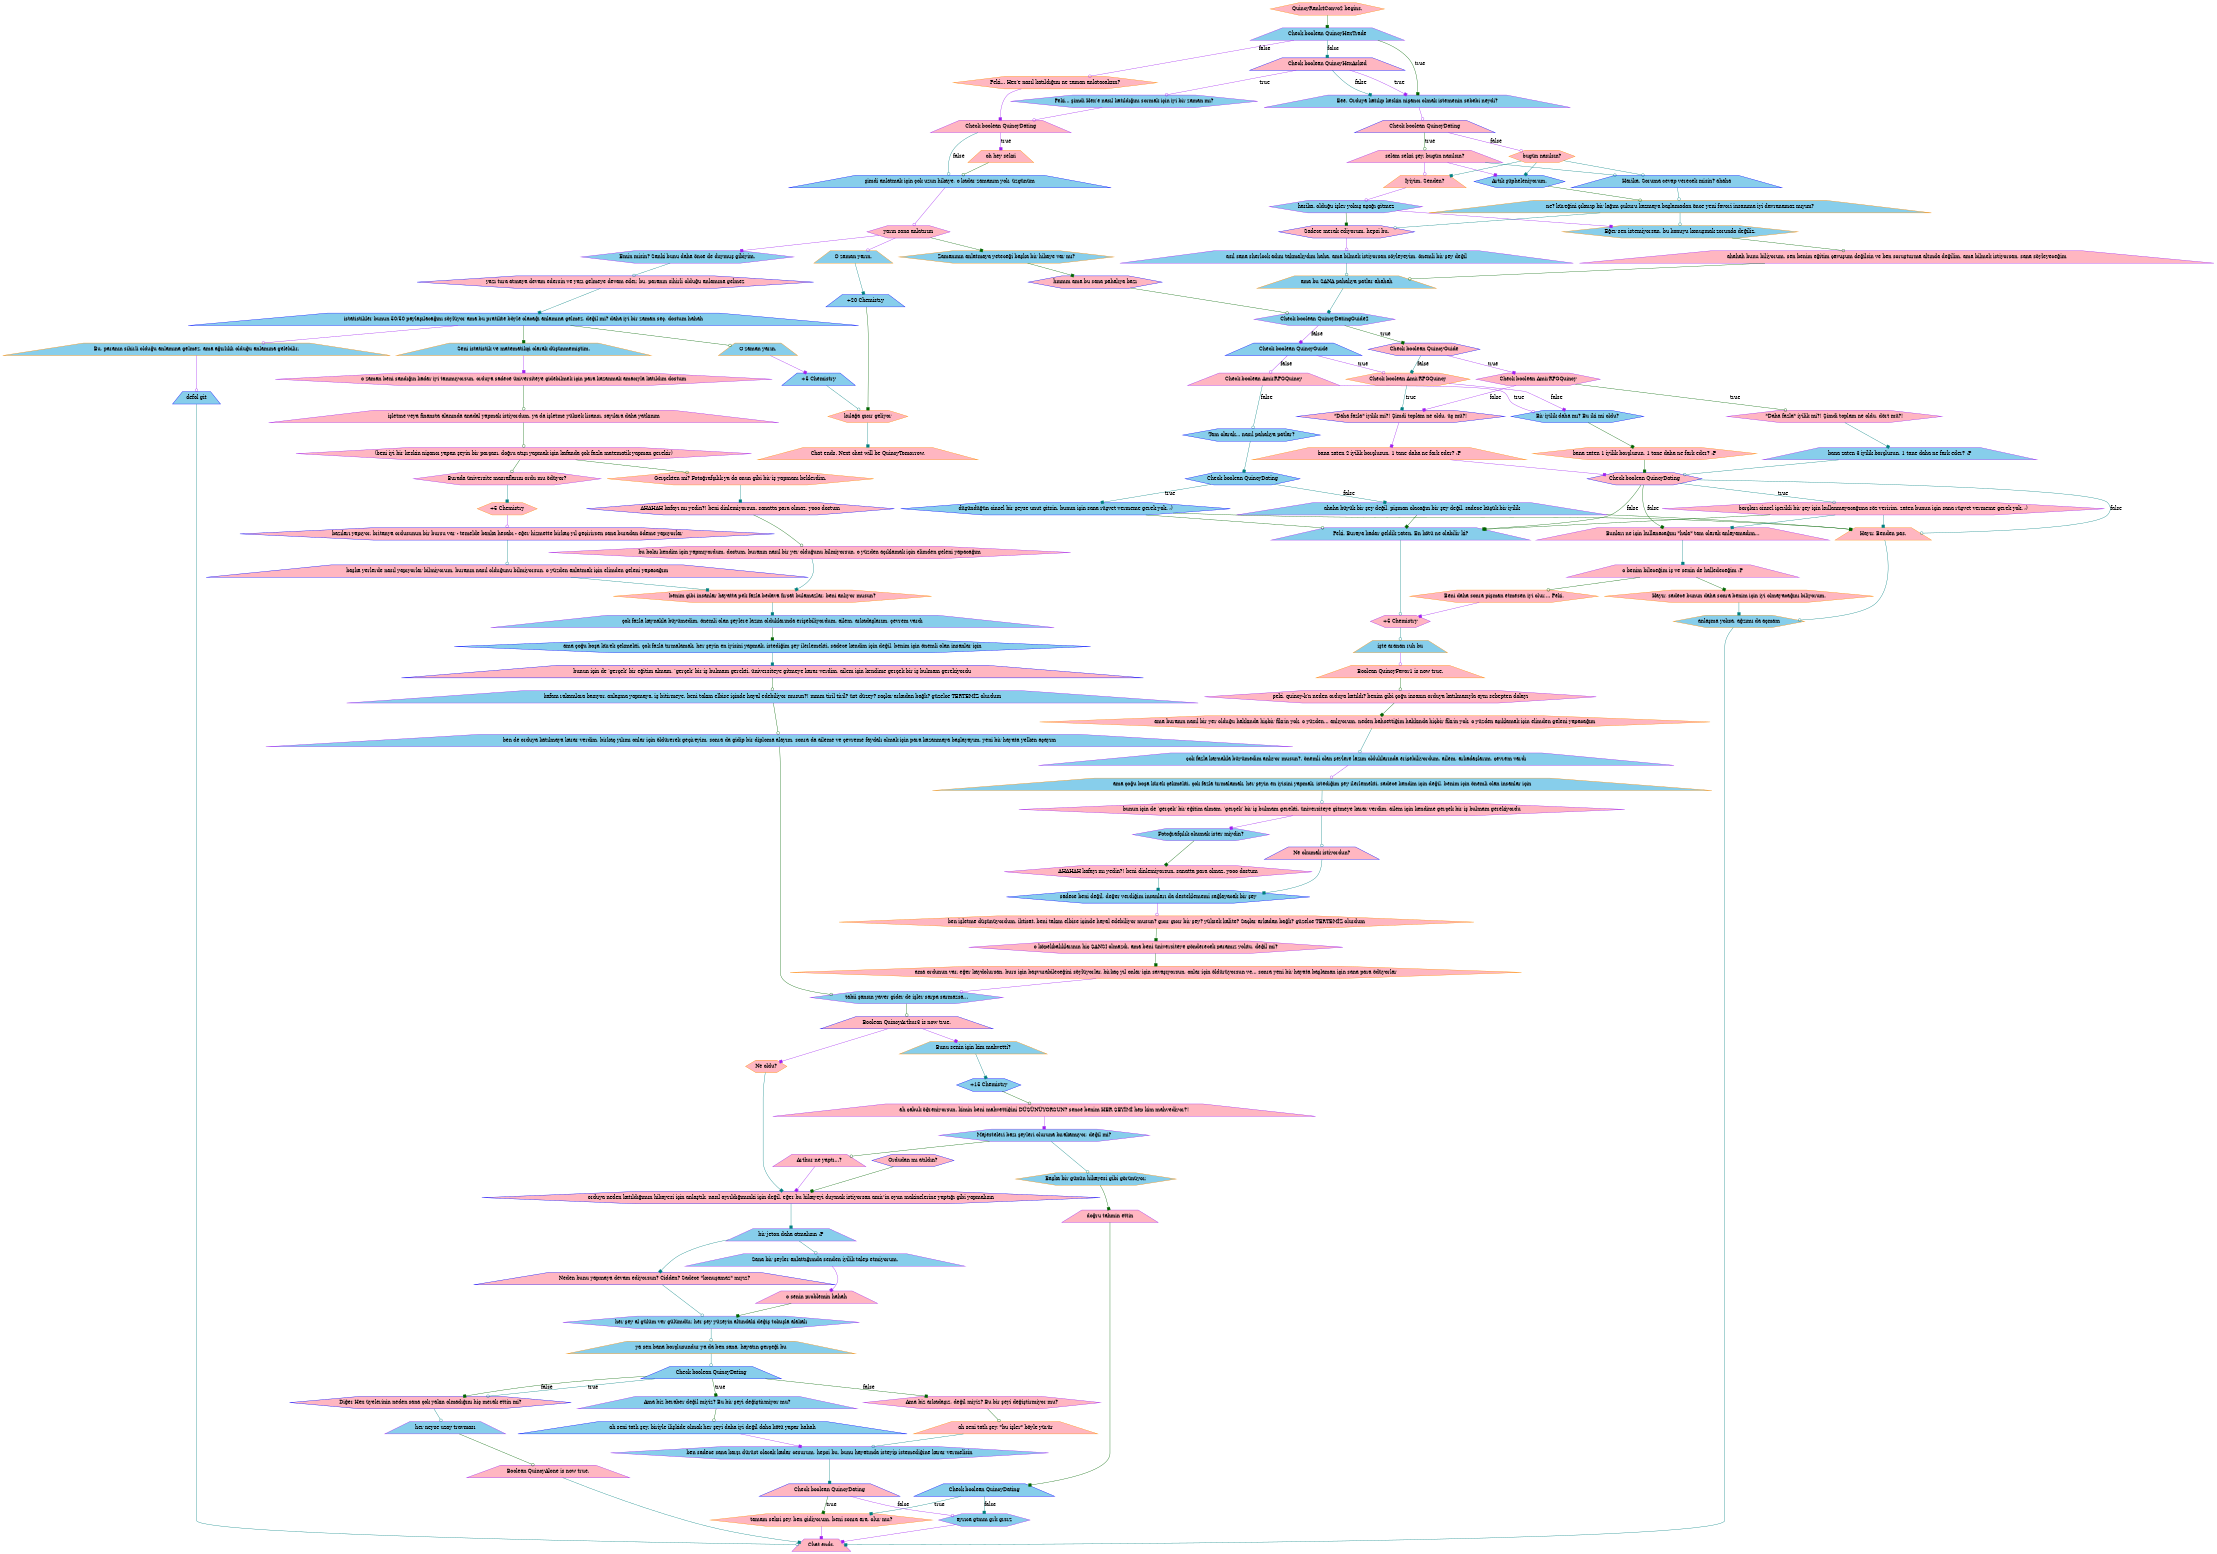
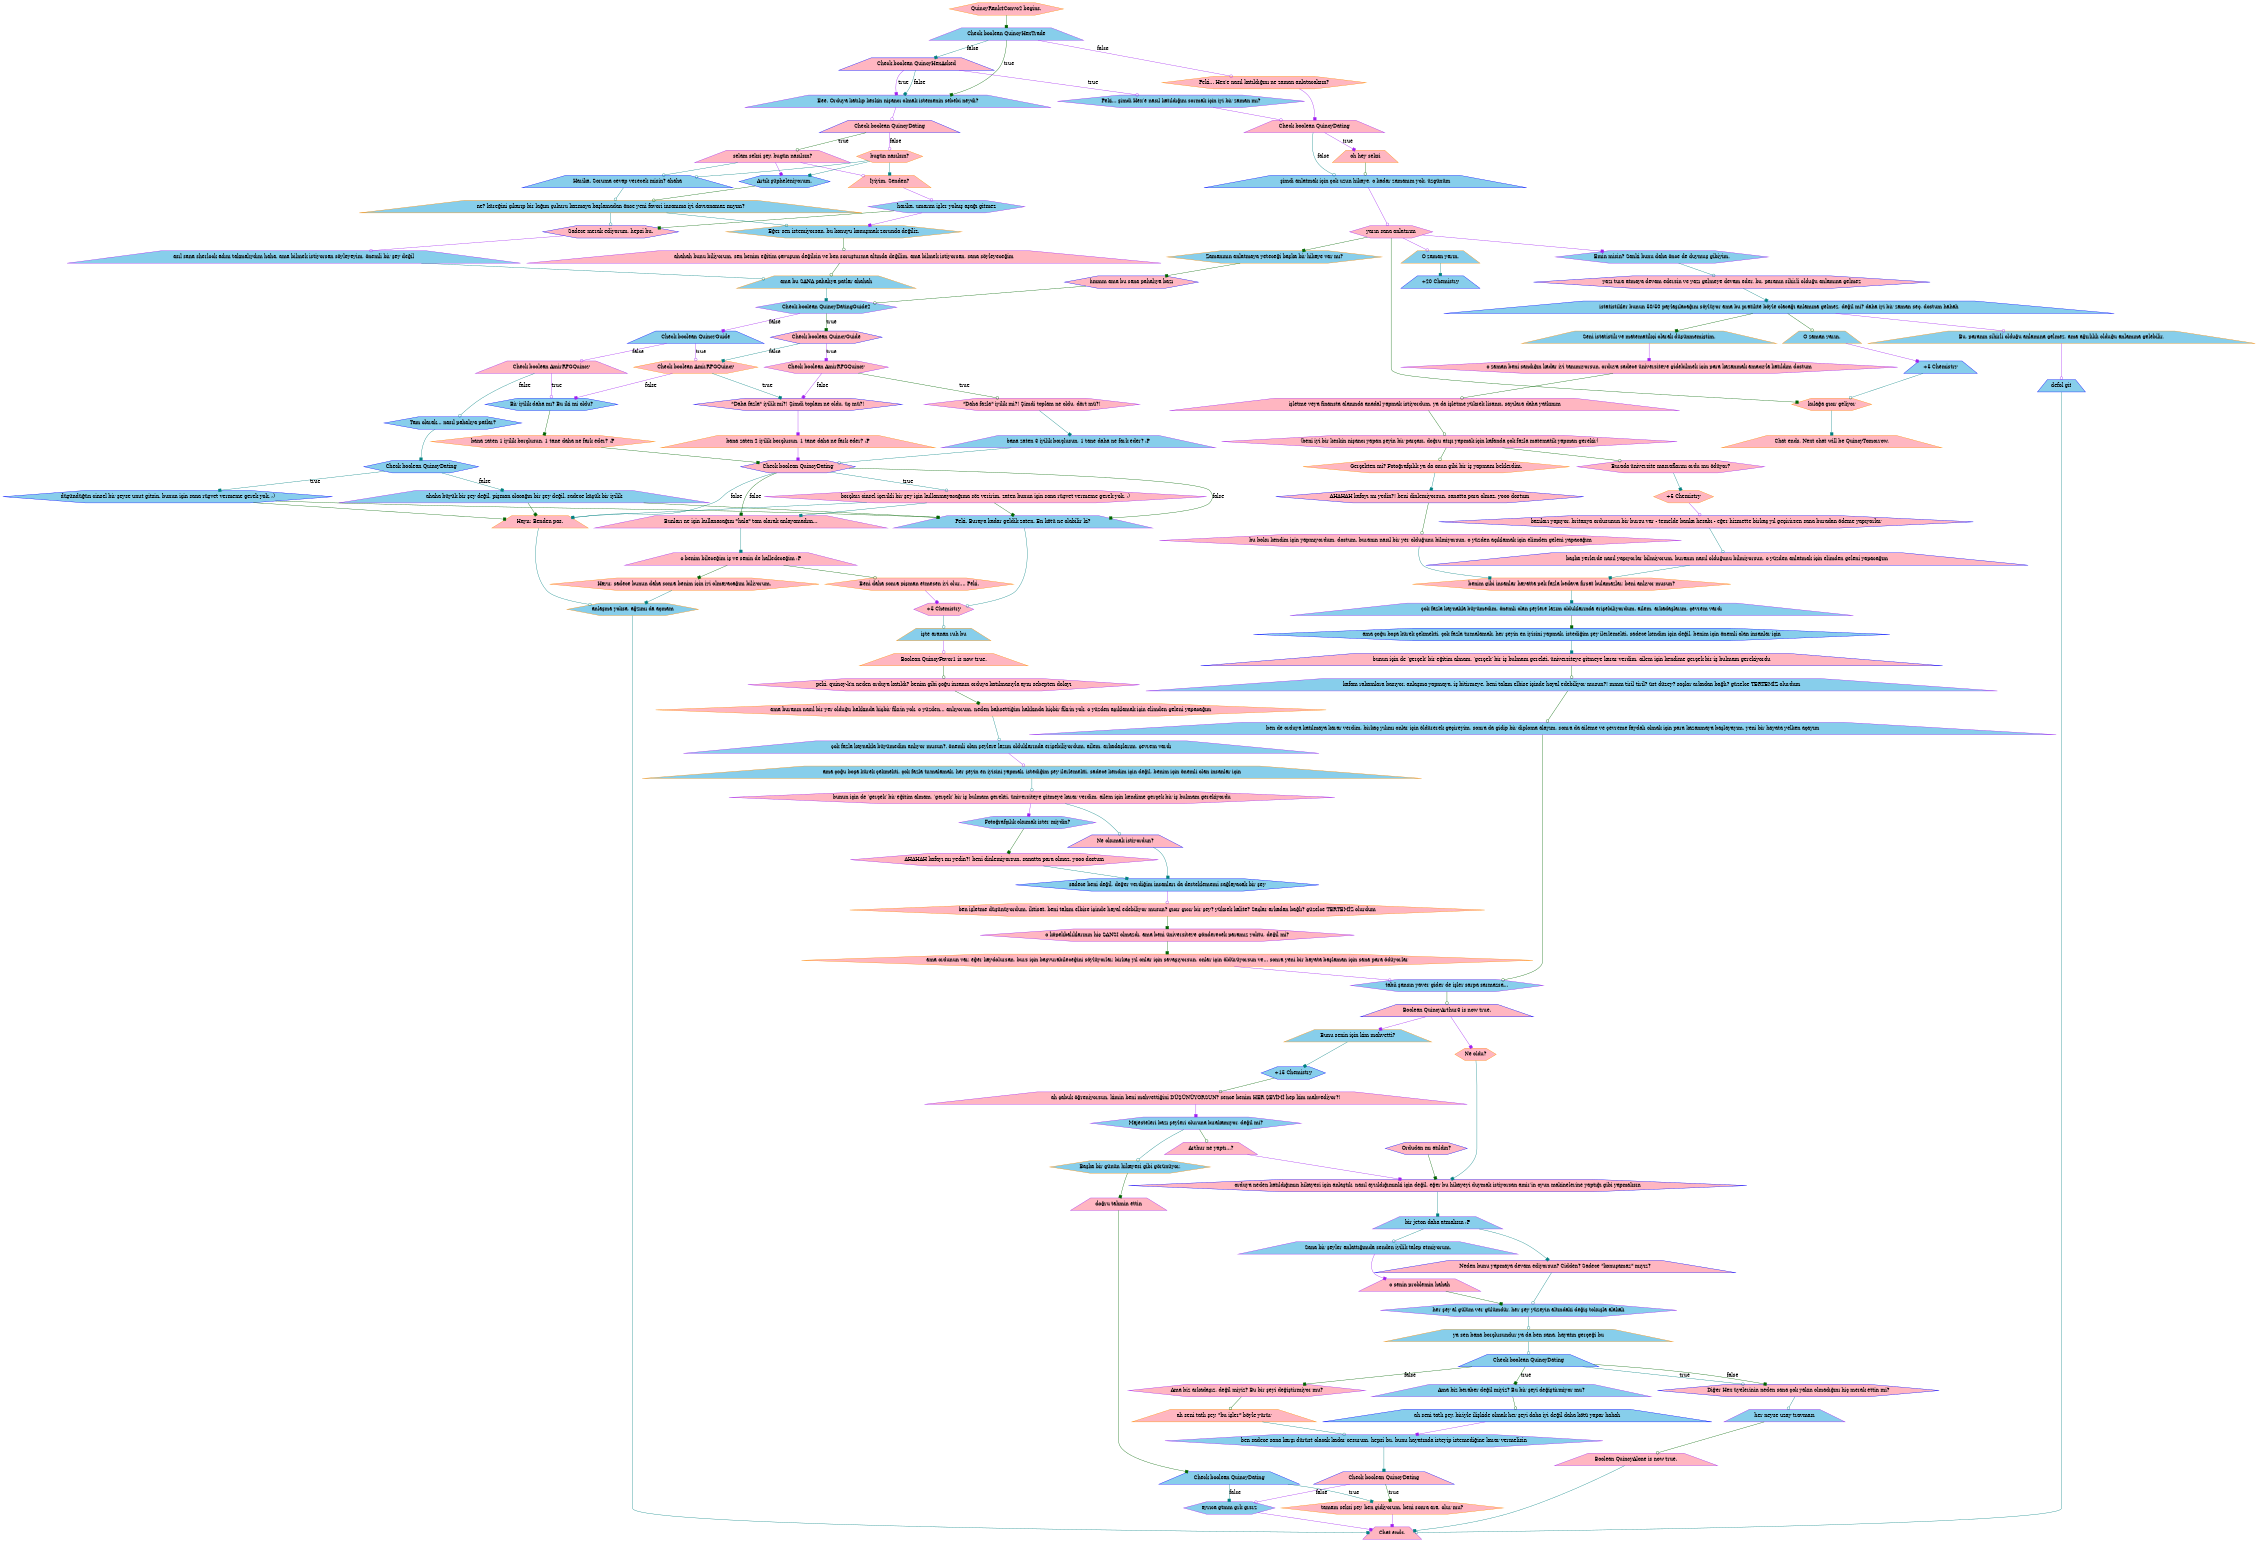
(1346, 207) -> (946, 207)
(868, 357) -> (1513, 385)
